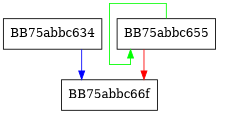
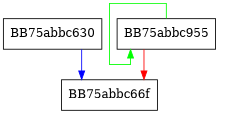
(53, 34) -> (53, 34)
(166, 34) -> (166, 34)
